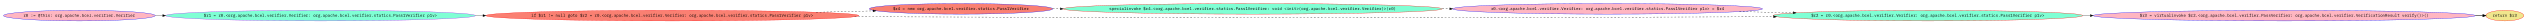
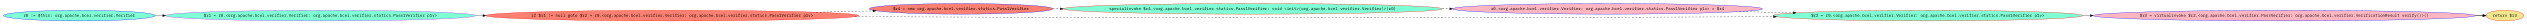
(79, 16) -> (79, 16)
